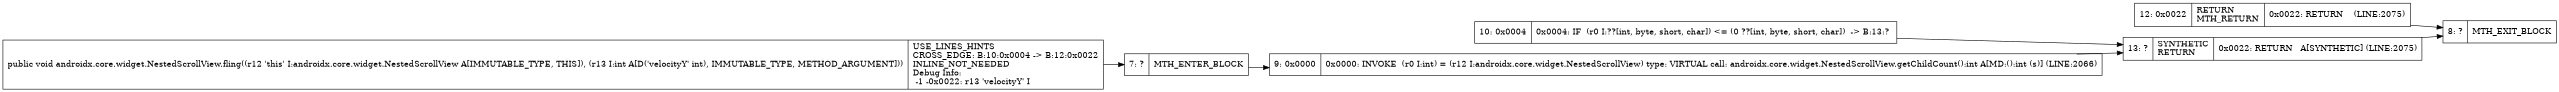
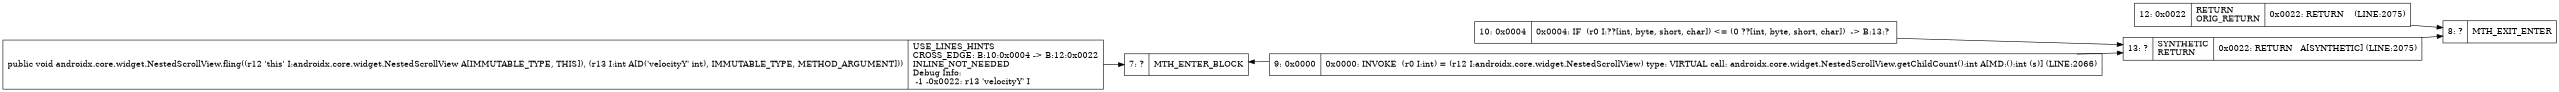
(2228, 19) -> (2228, 19)
(2512, 32) -> (2512, 32)
(1256, 67) -> (1262, 62)
